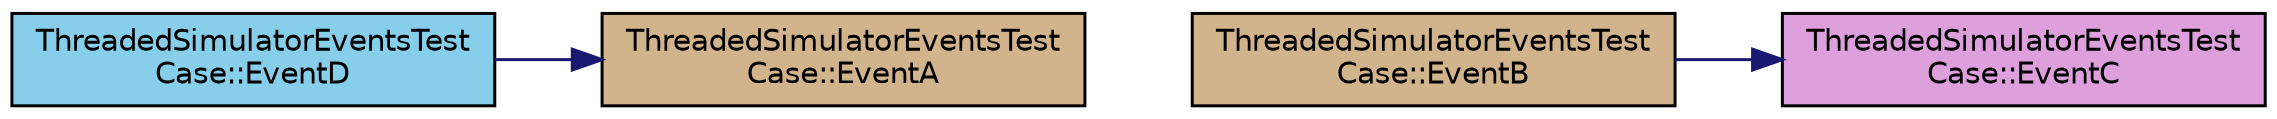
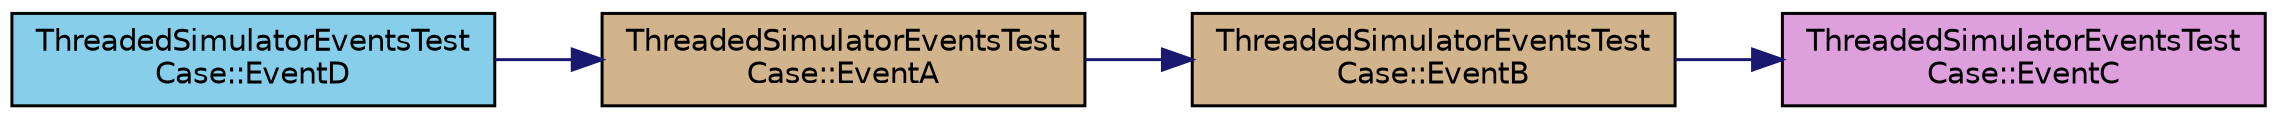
none -> (1124, 60)
